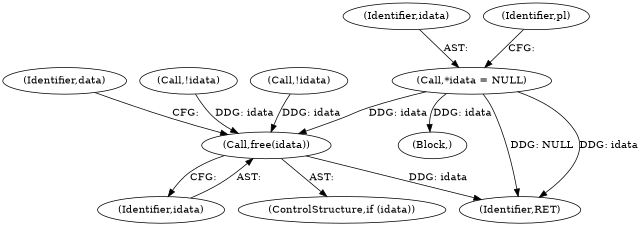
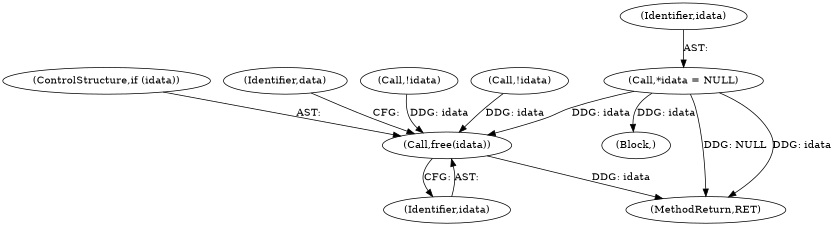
(536, 16) -> none
(301, 175) -> (278, 113)
(520, 210) -> (706, 210)
